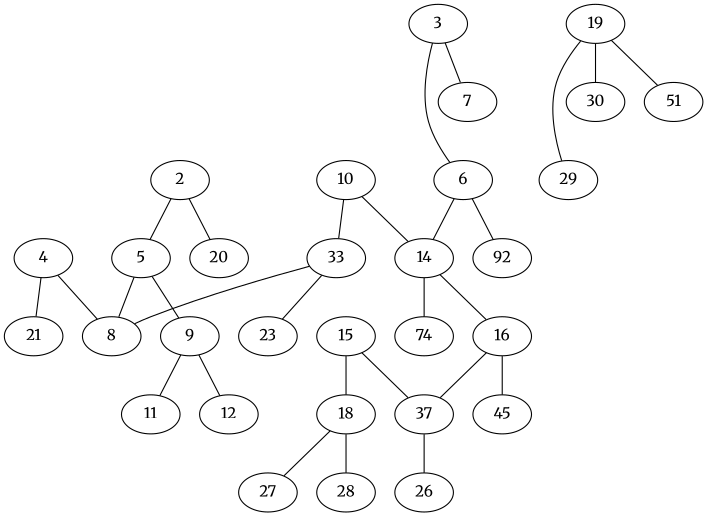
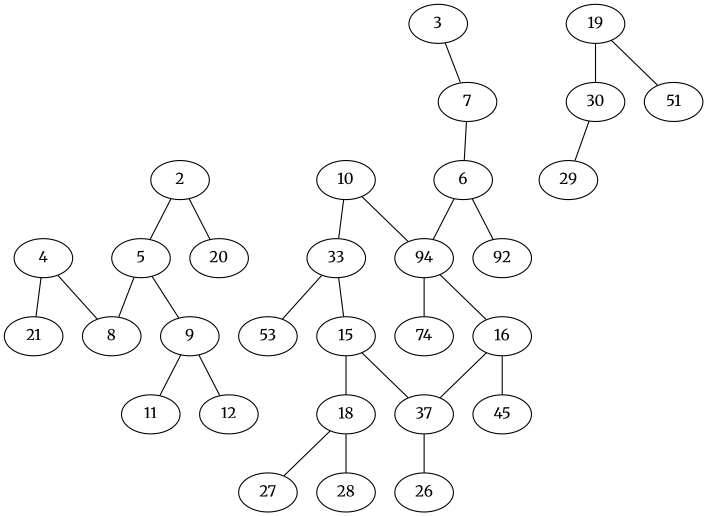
(554, 98) -> (582, 141)
(426, 105) -> (465, 141)
(424, 258) -> (424, 258)
(221, 292) -> (341, 297)
(268, 336) -> (268, 336)
